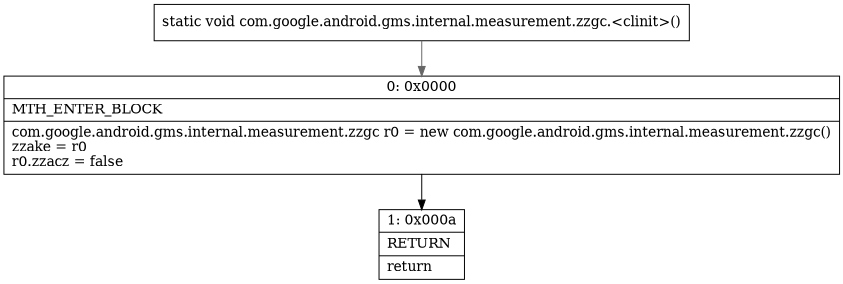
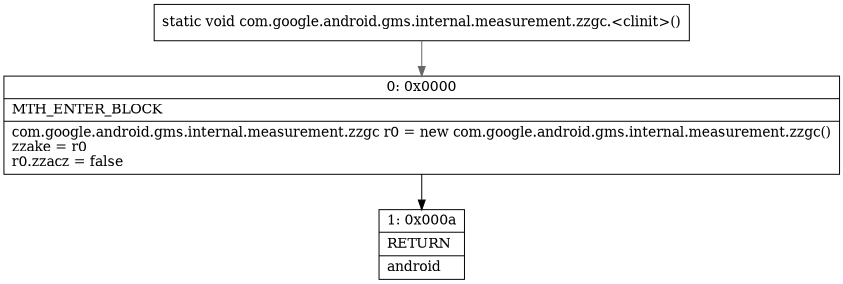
(409, 267) -> (414, 267)
